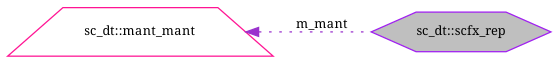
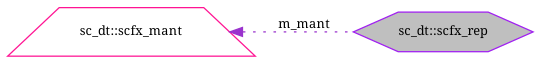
(140, 32) -> (131, 32)
